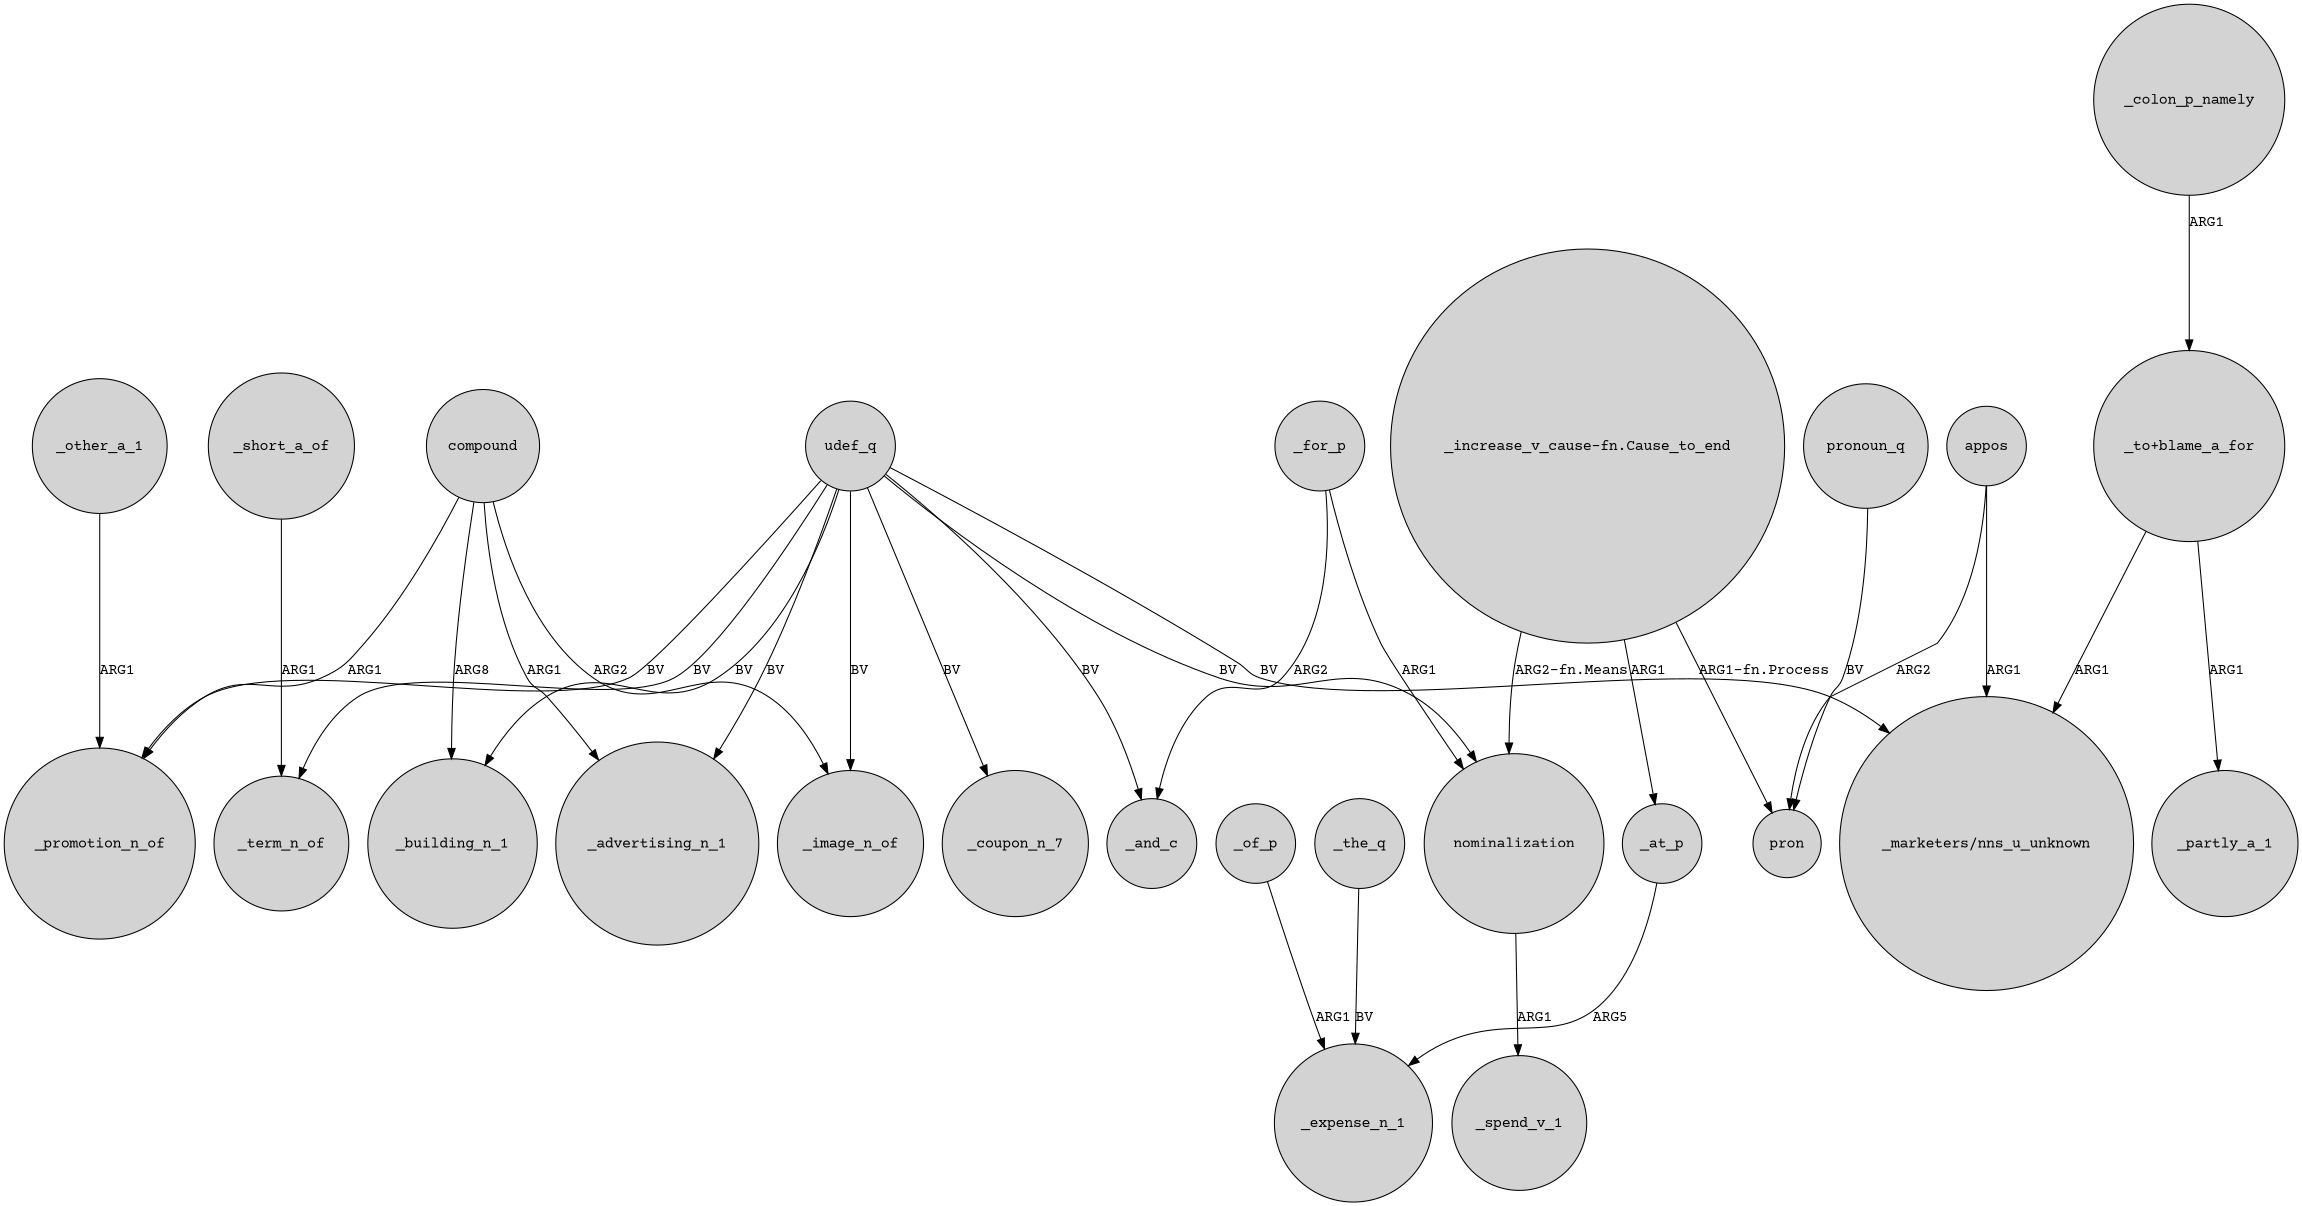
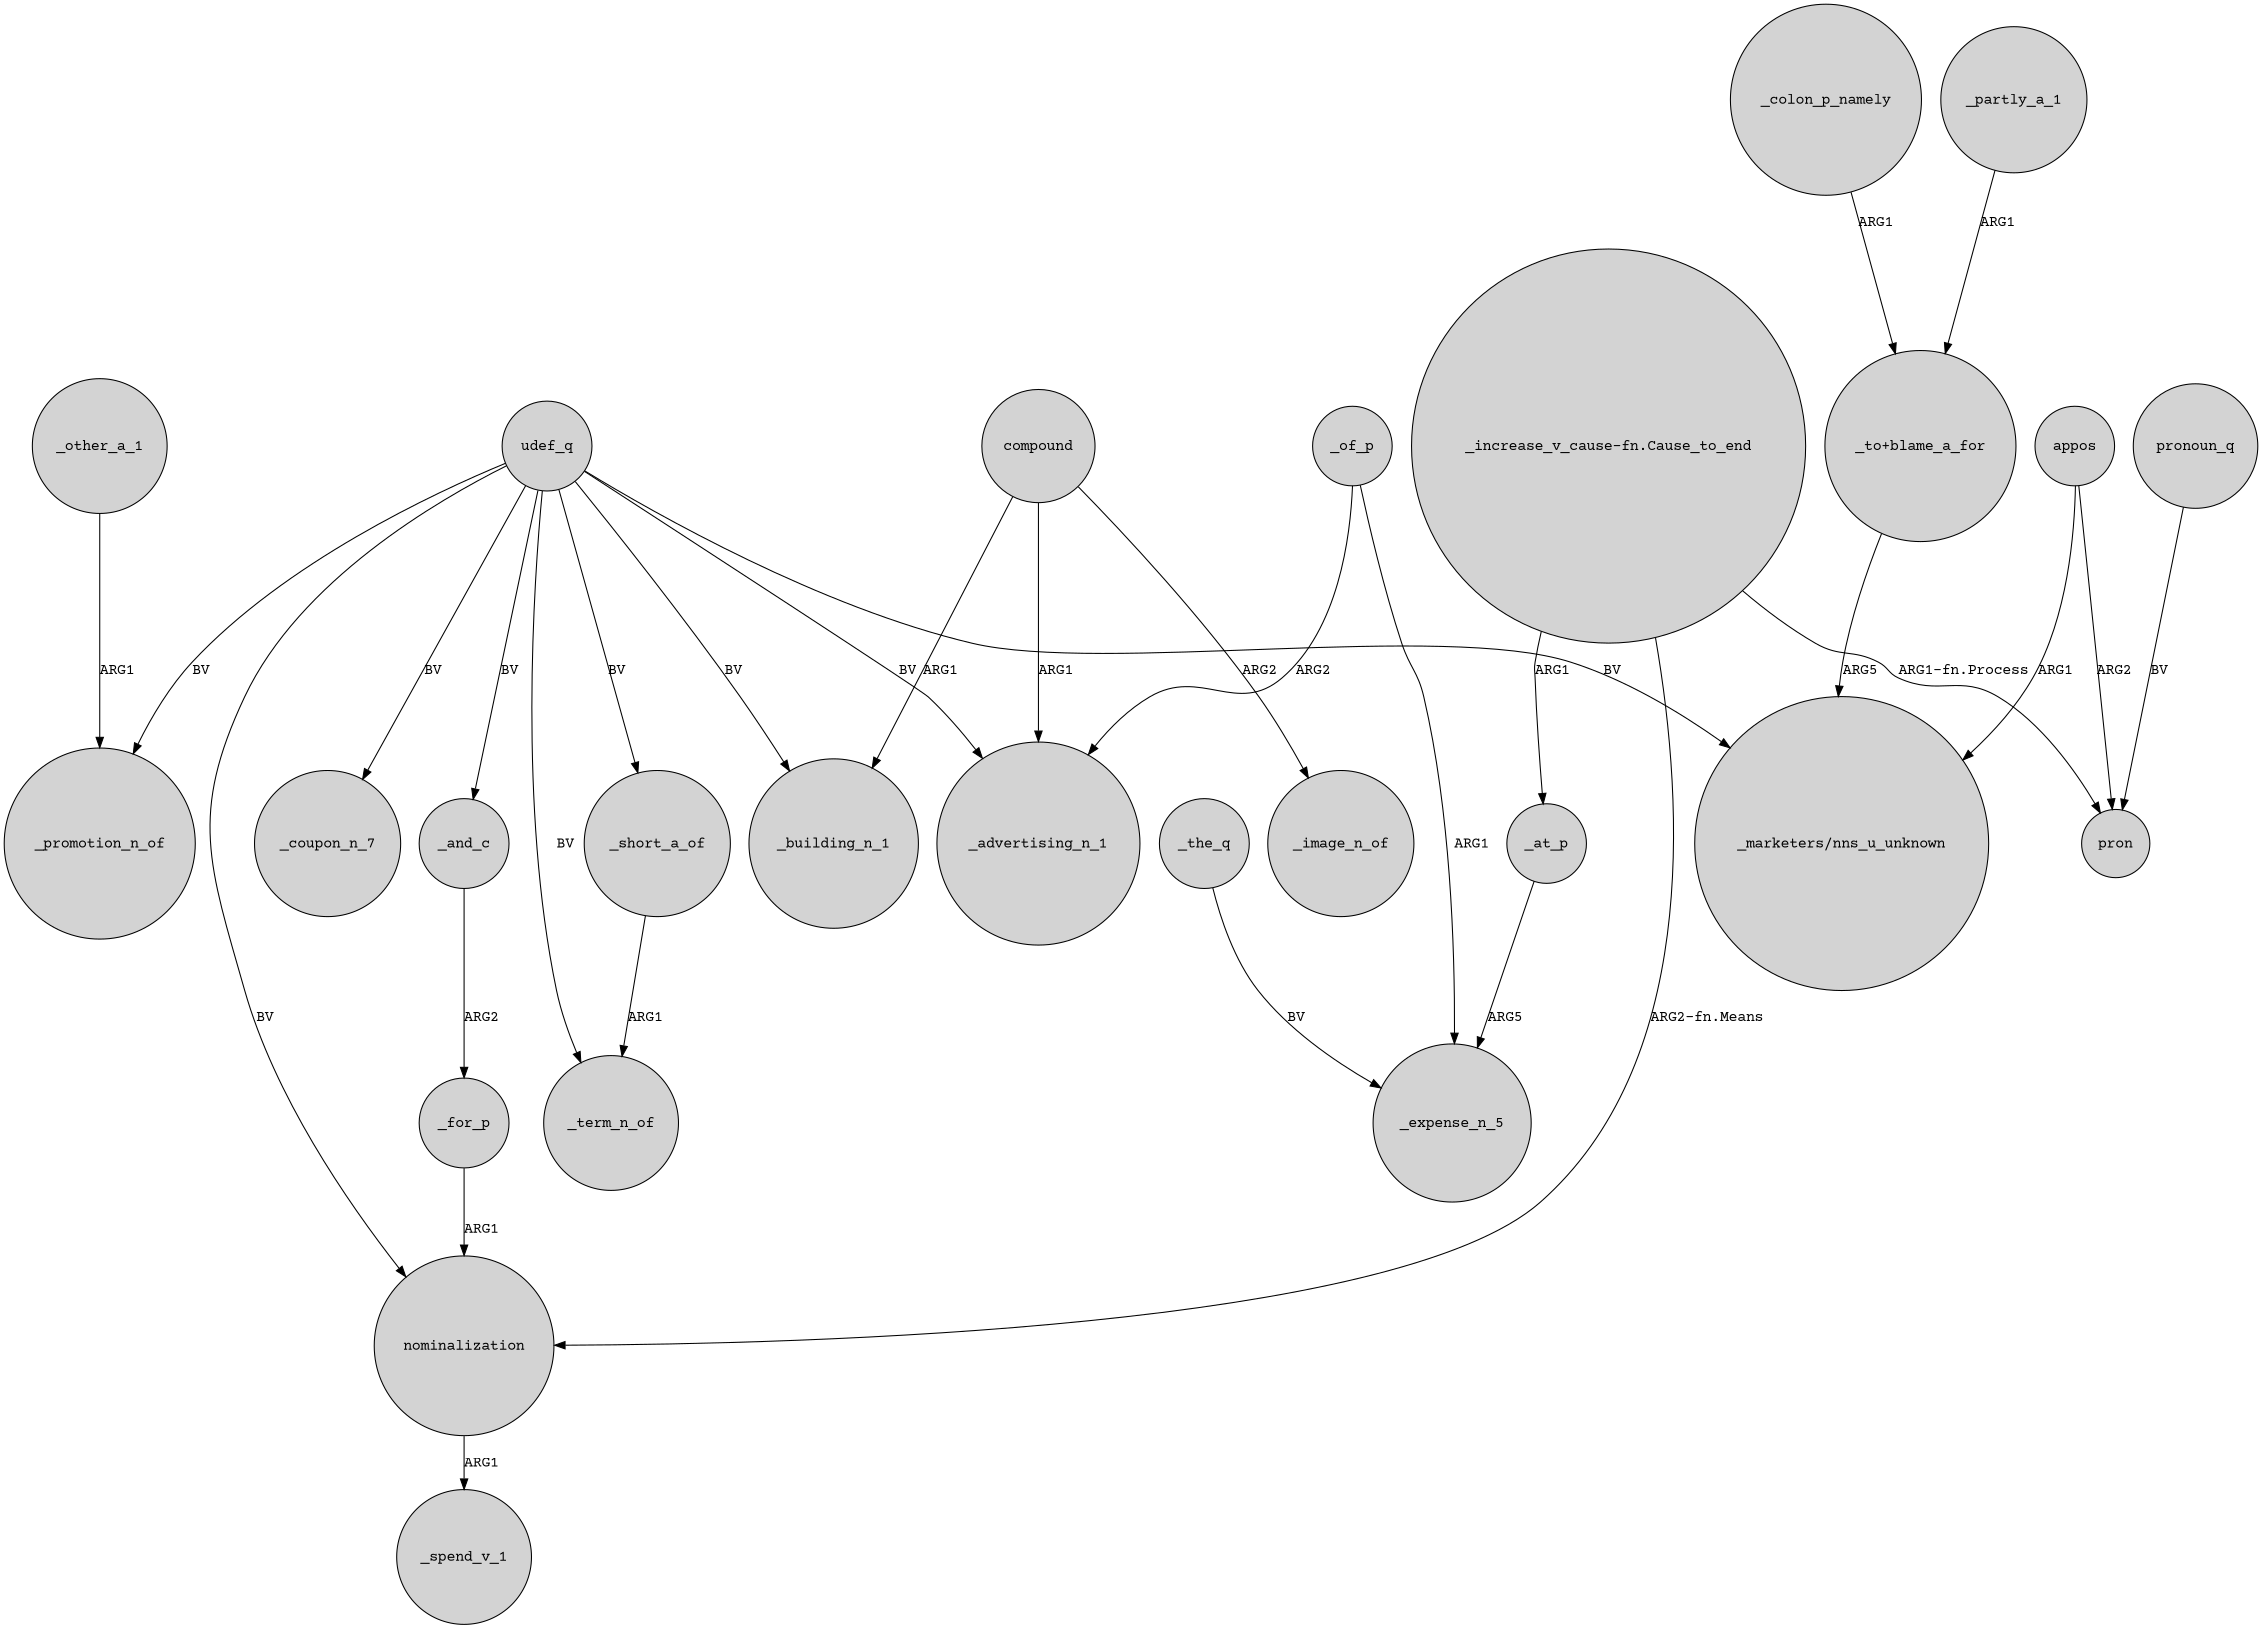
(850, 625) -> (597, 626)
(2208, 651) -> (1972, 257)
(336, 670) -> none
(472, 670) -> (941, 670)
(2093, 670) -> (1861, 670)
(1286, 673) -> (464, 978)
none -> (1281, 678)
(1353, 1123) -> (1452, 1123)
